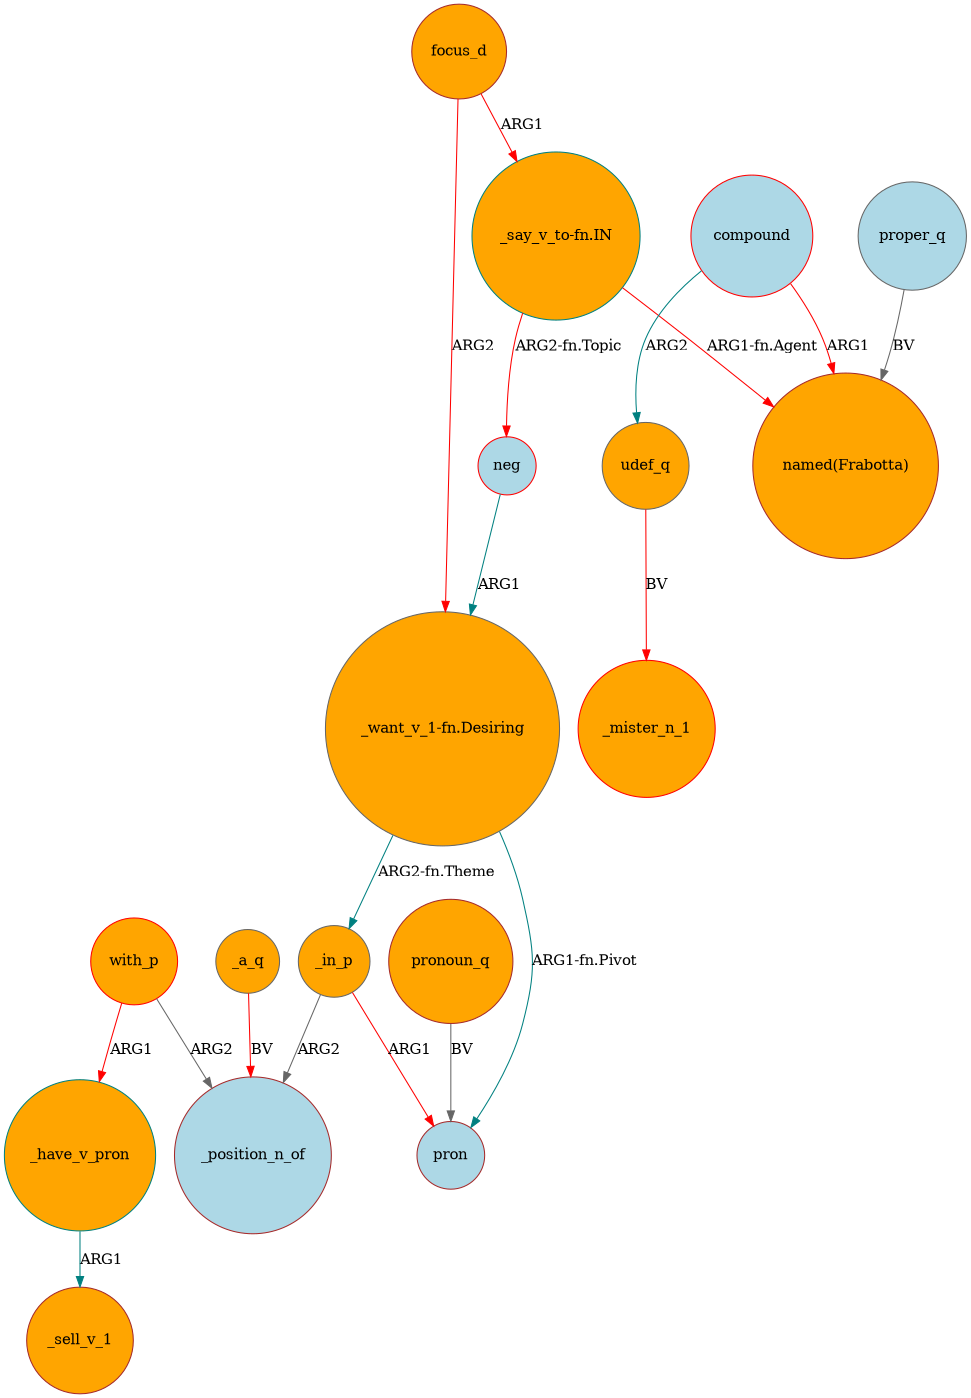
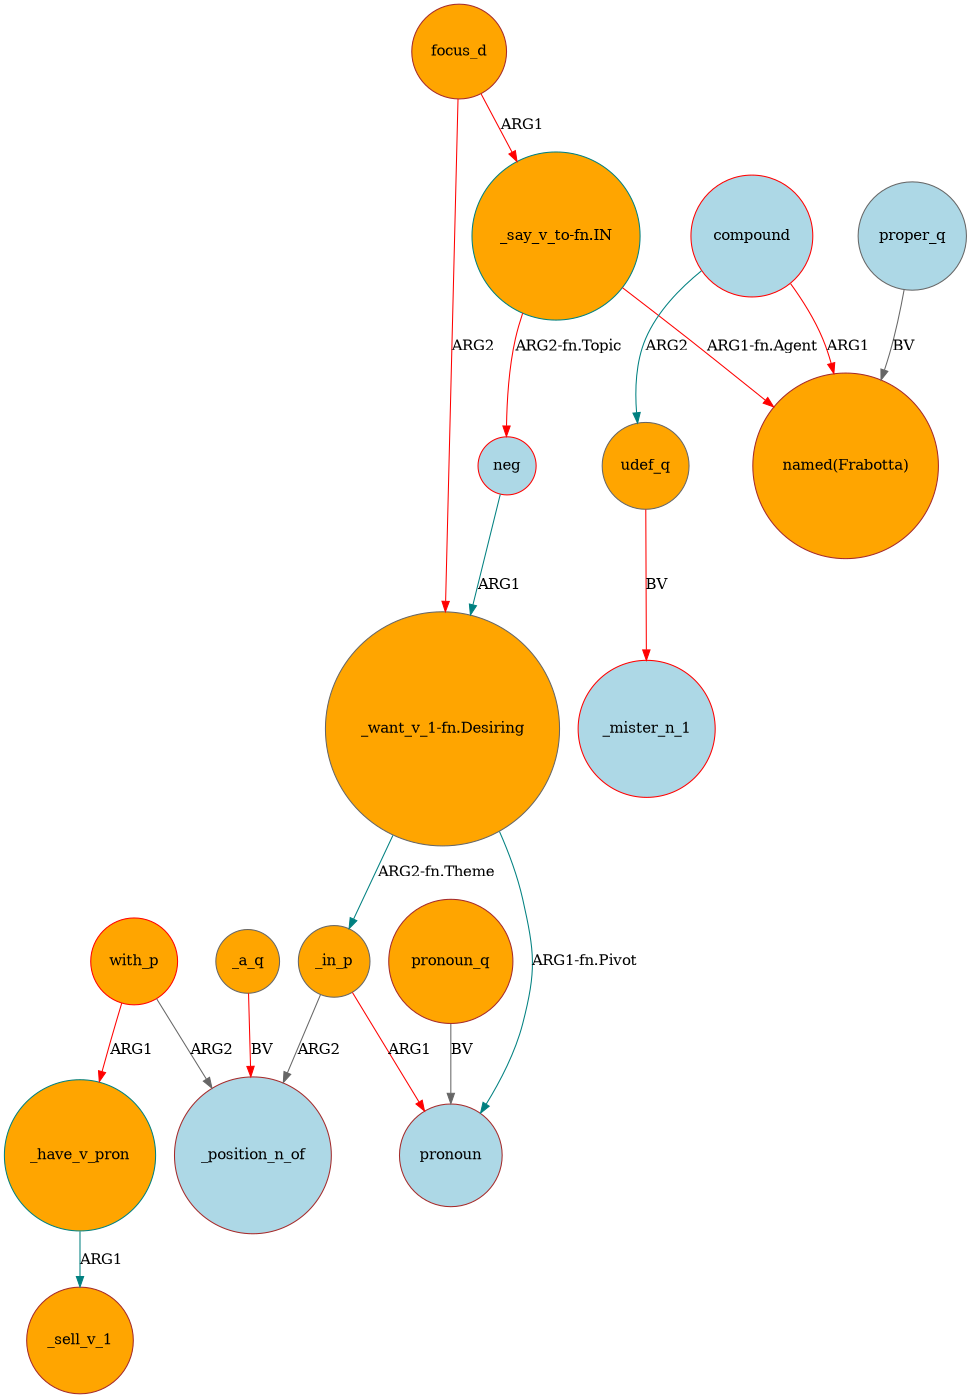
(647, 729) -> (647, 729)
(451, 1155) -> (451, 1155)
